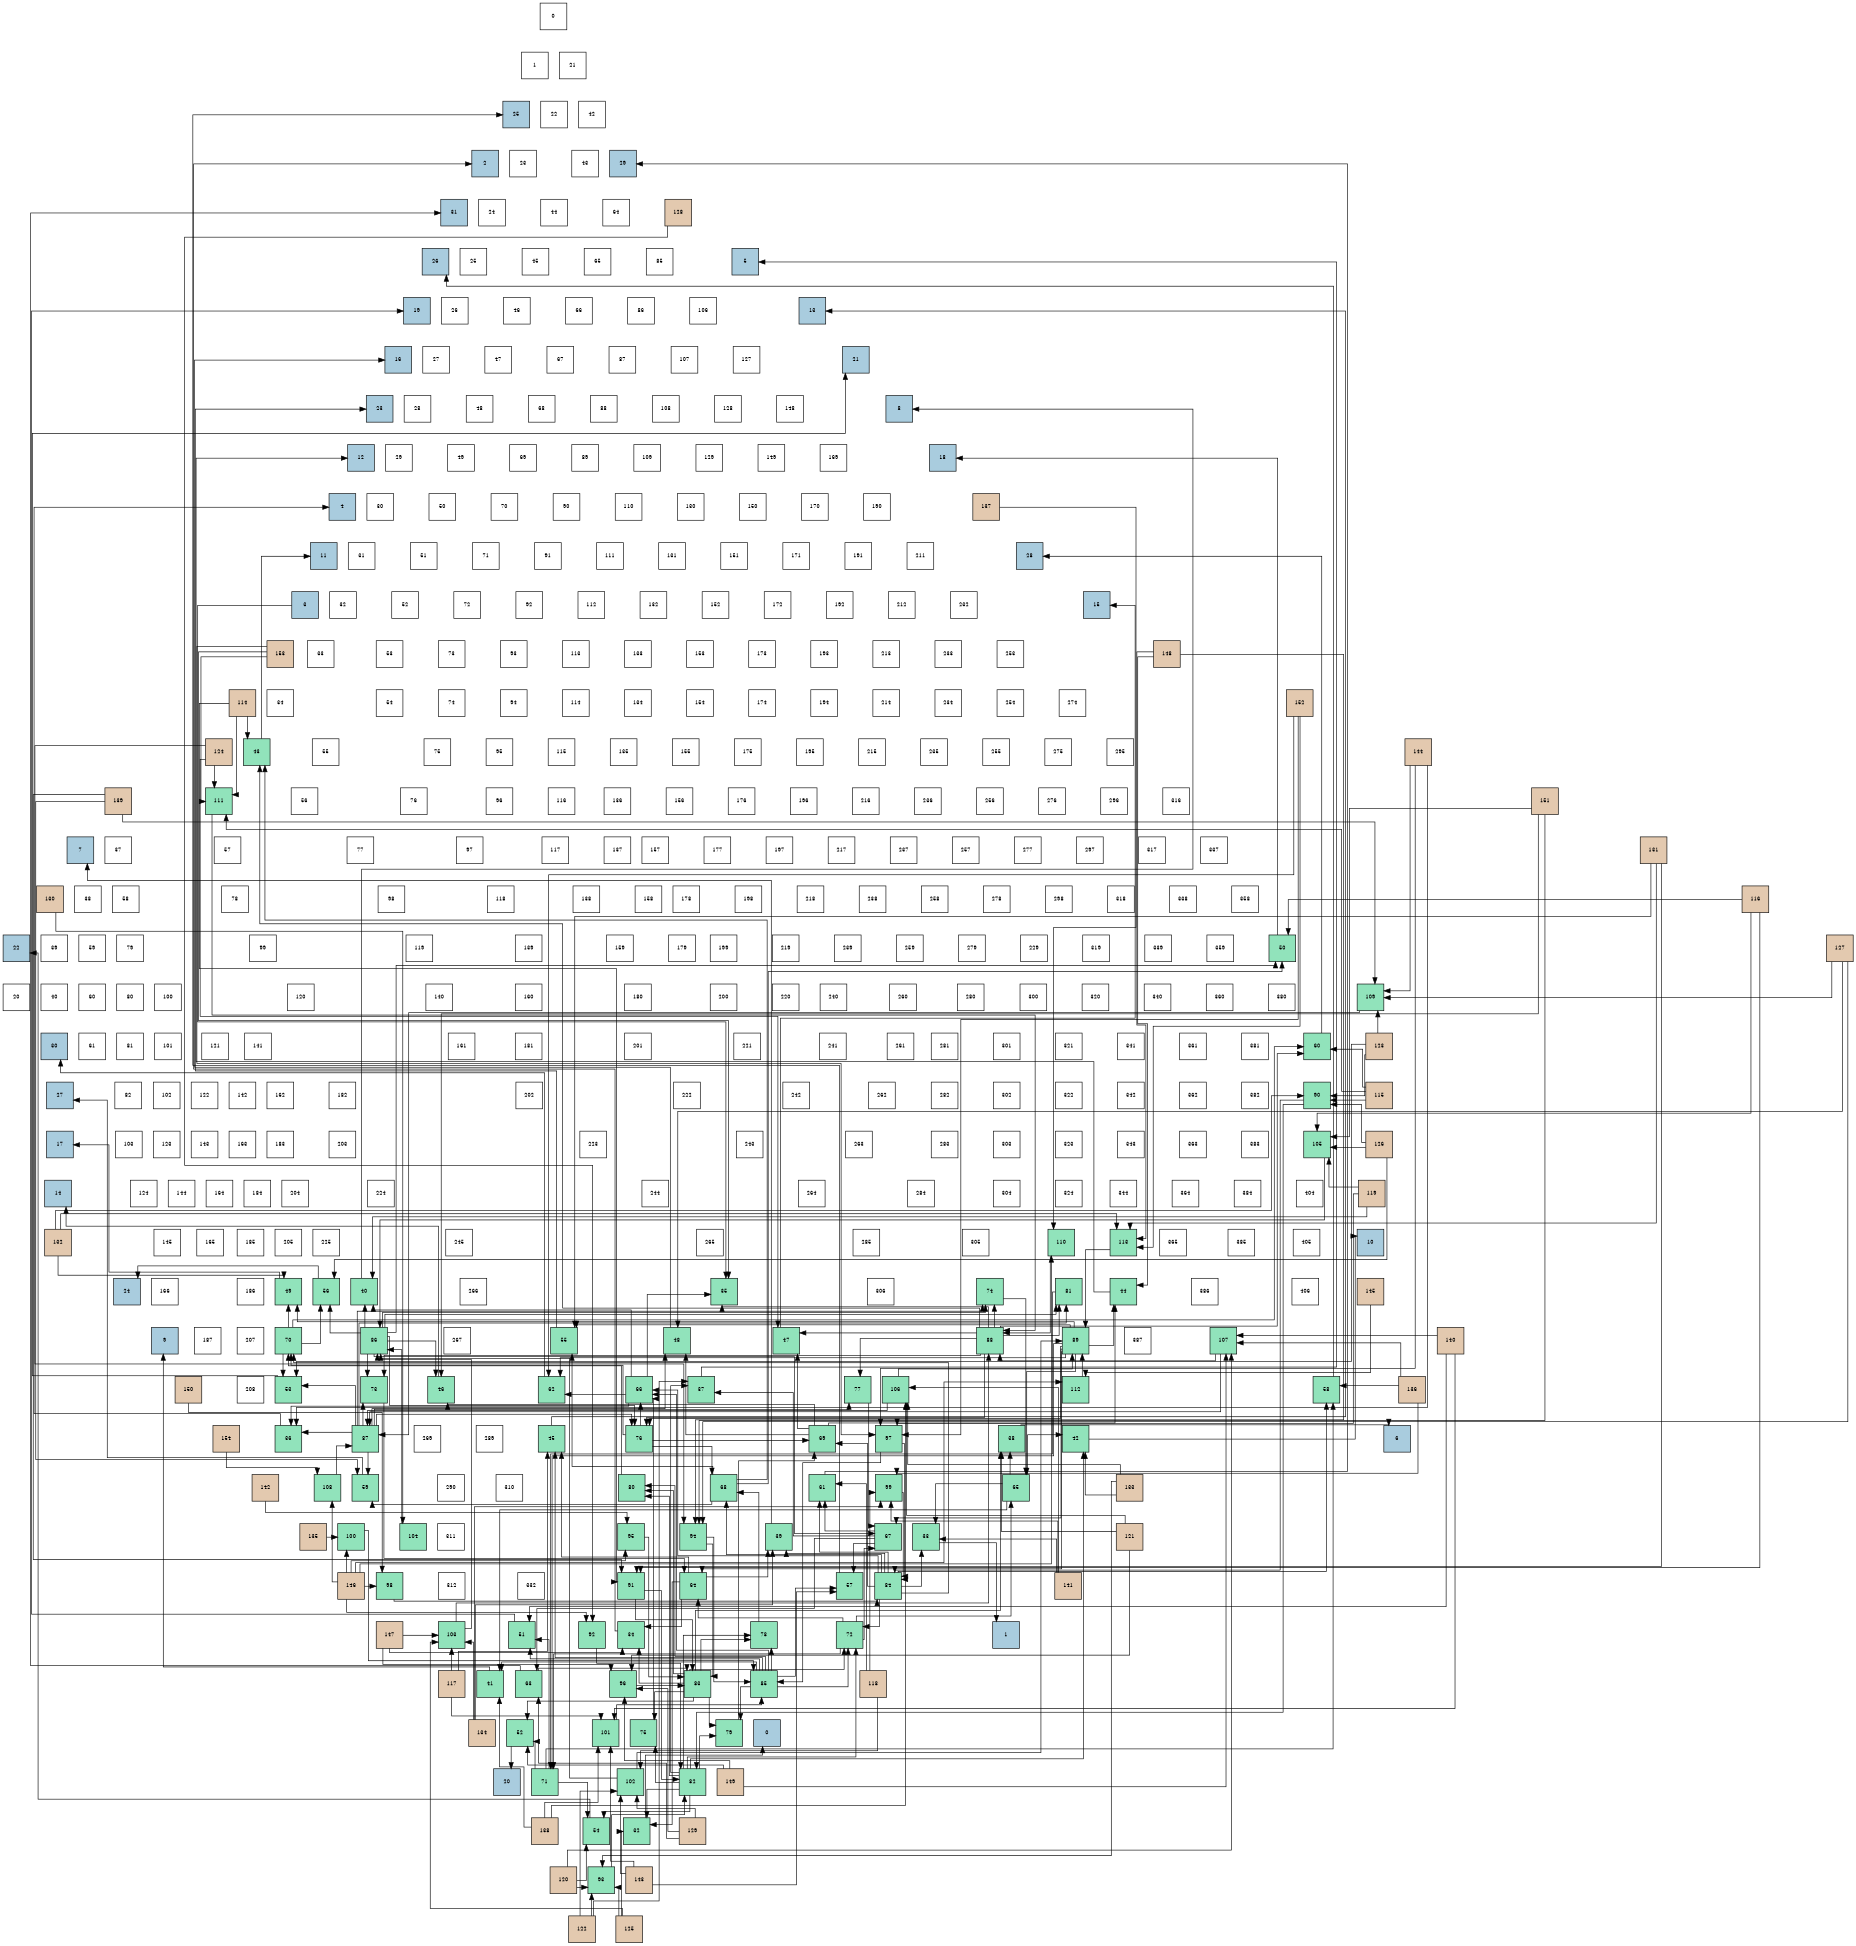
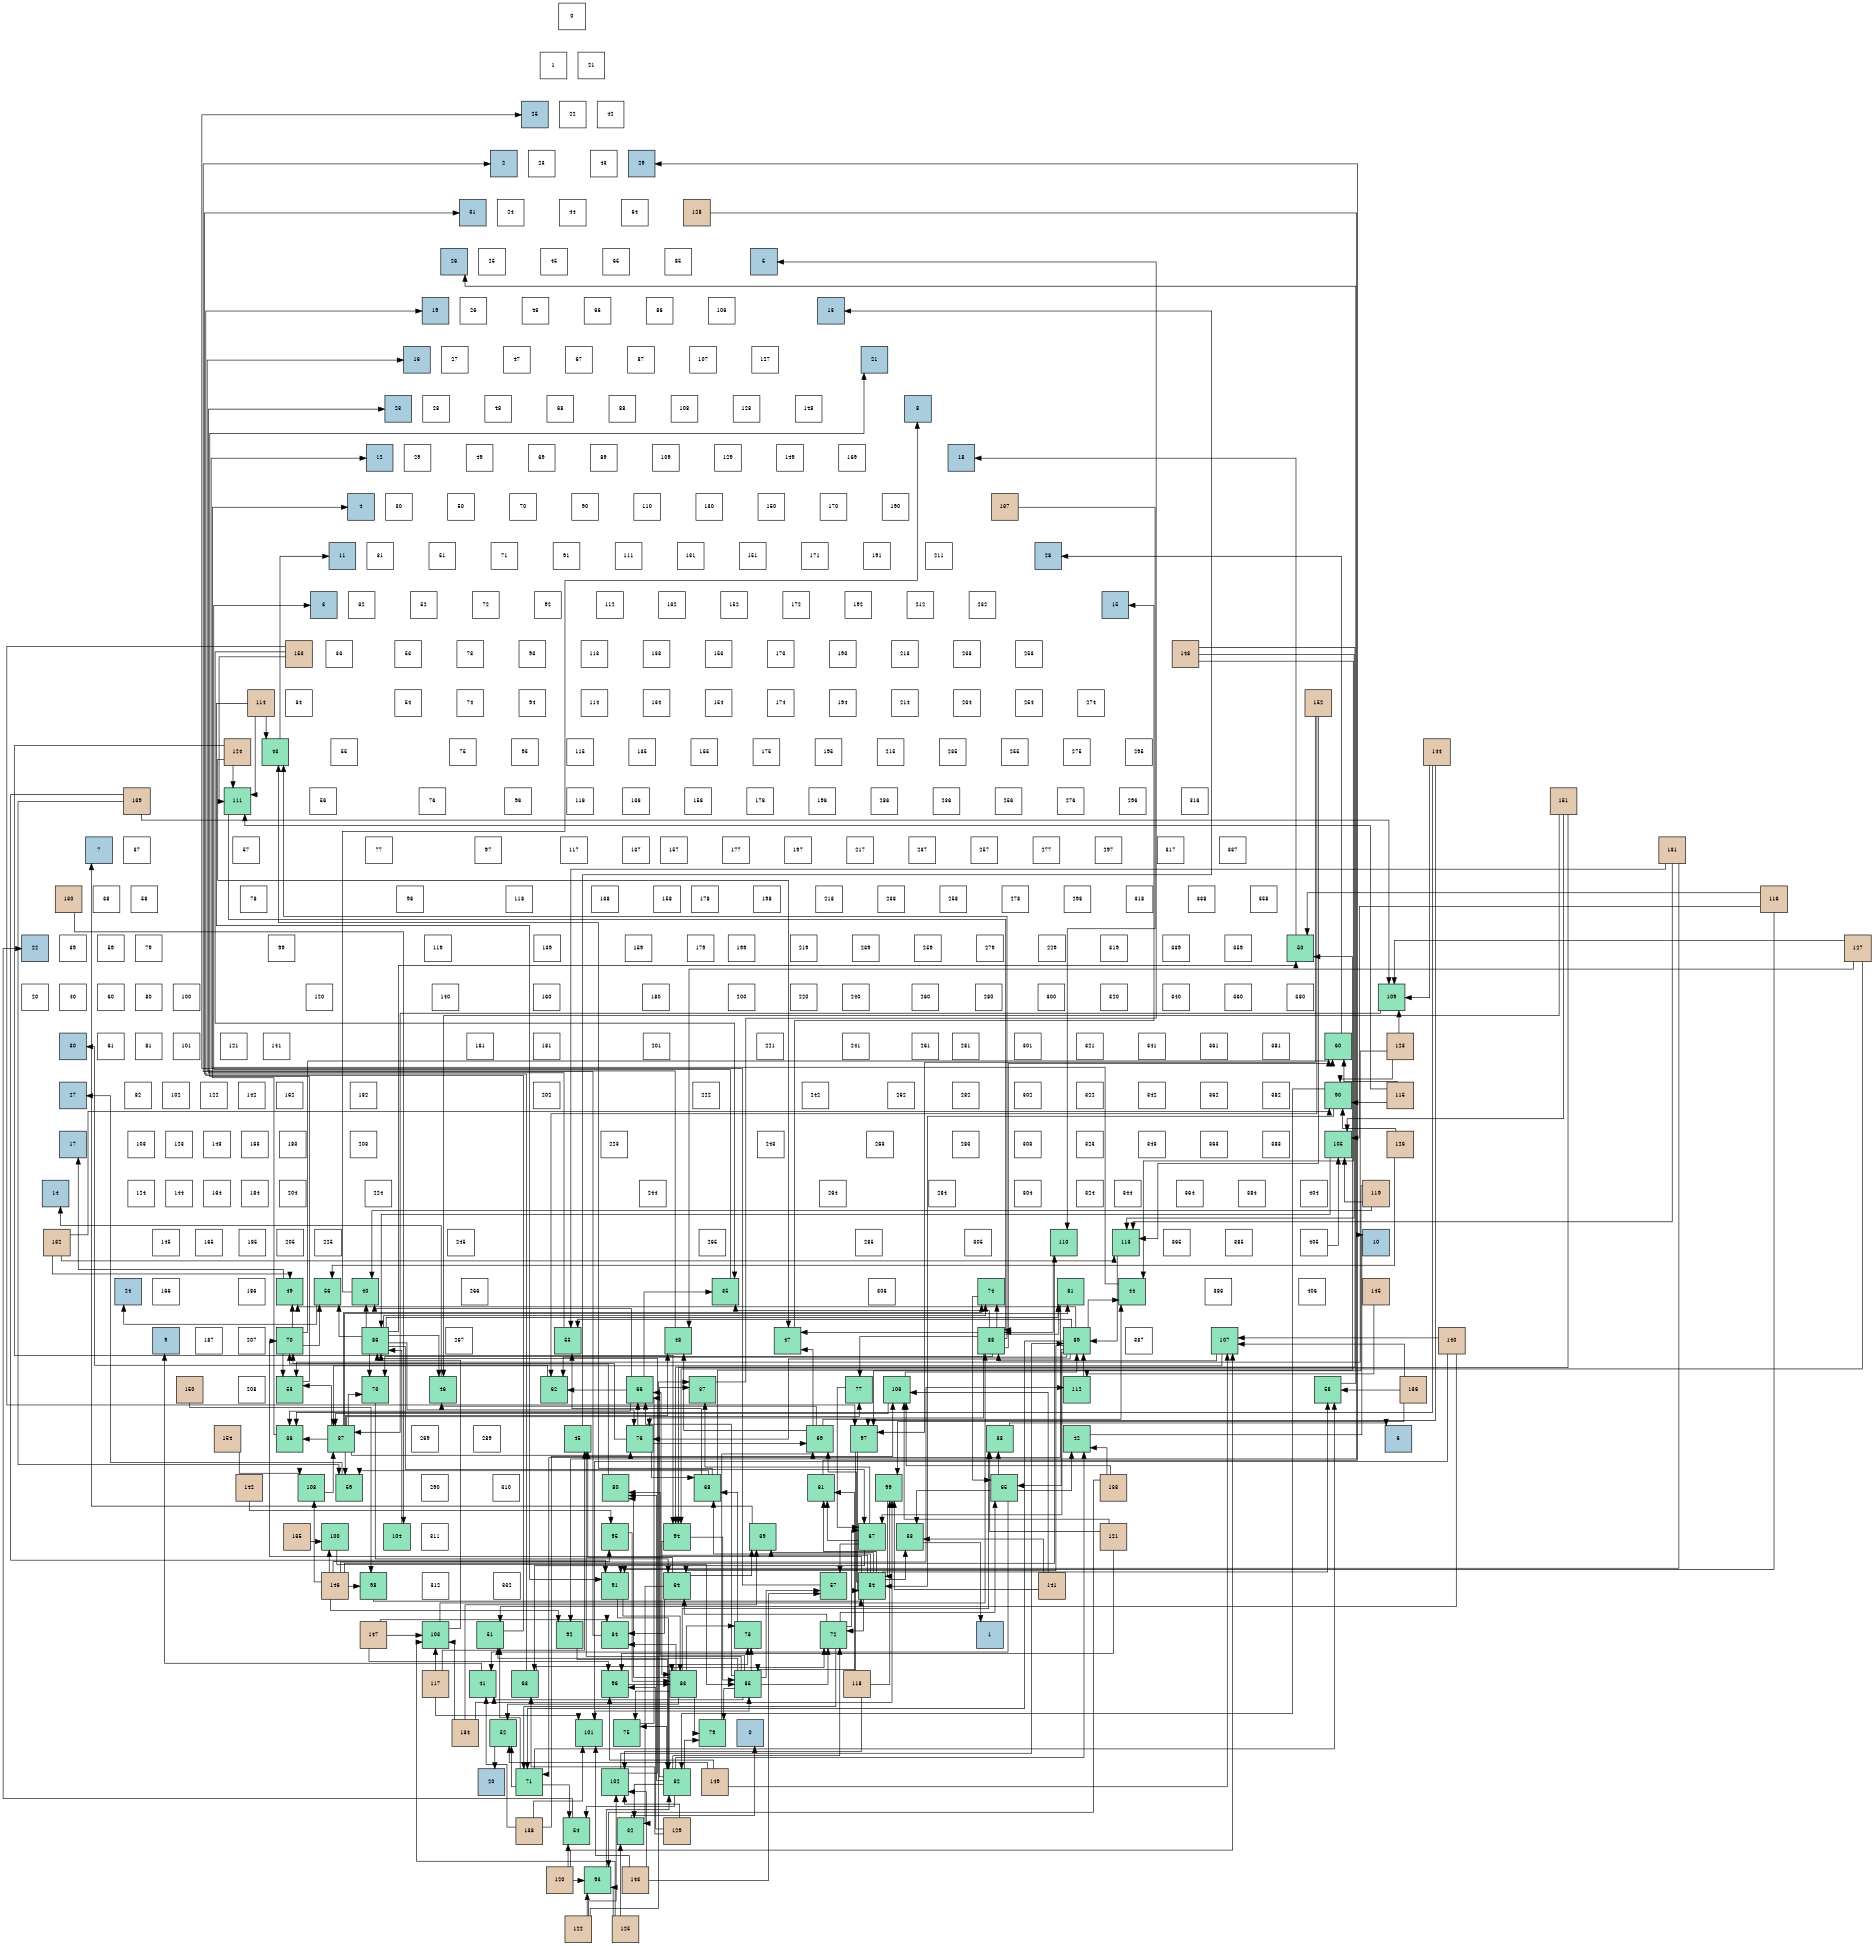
(866, 801) -> (884, 801)
(332, 1022) -> (299, 1070)
(1356, 1147) -> (1338, 1187)
